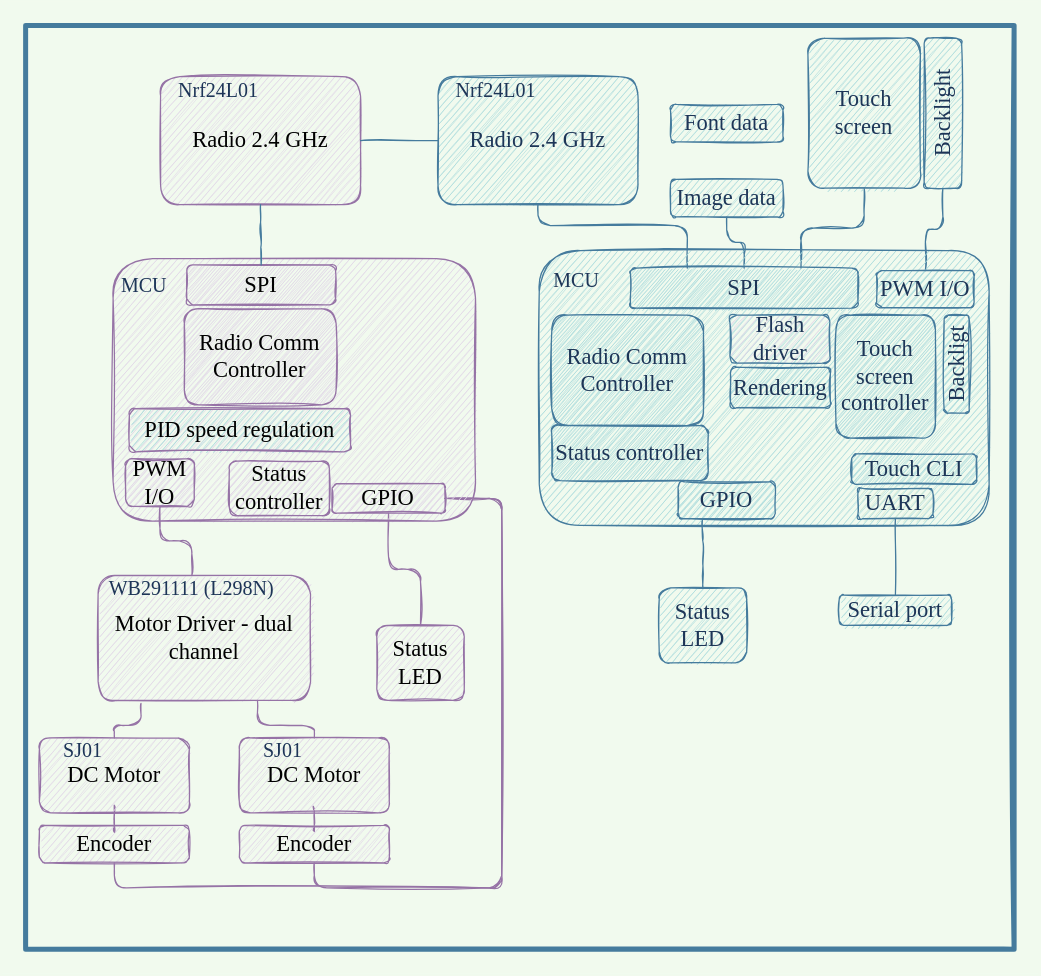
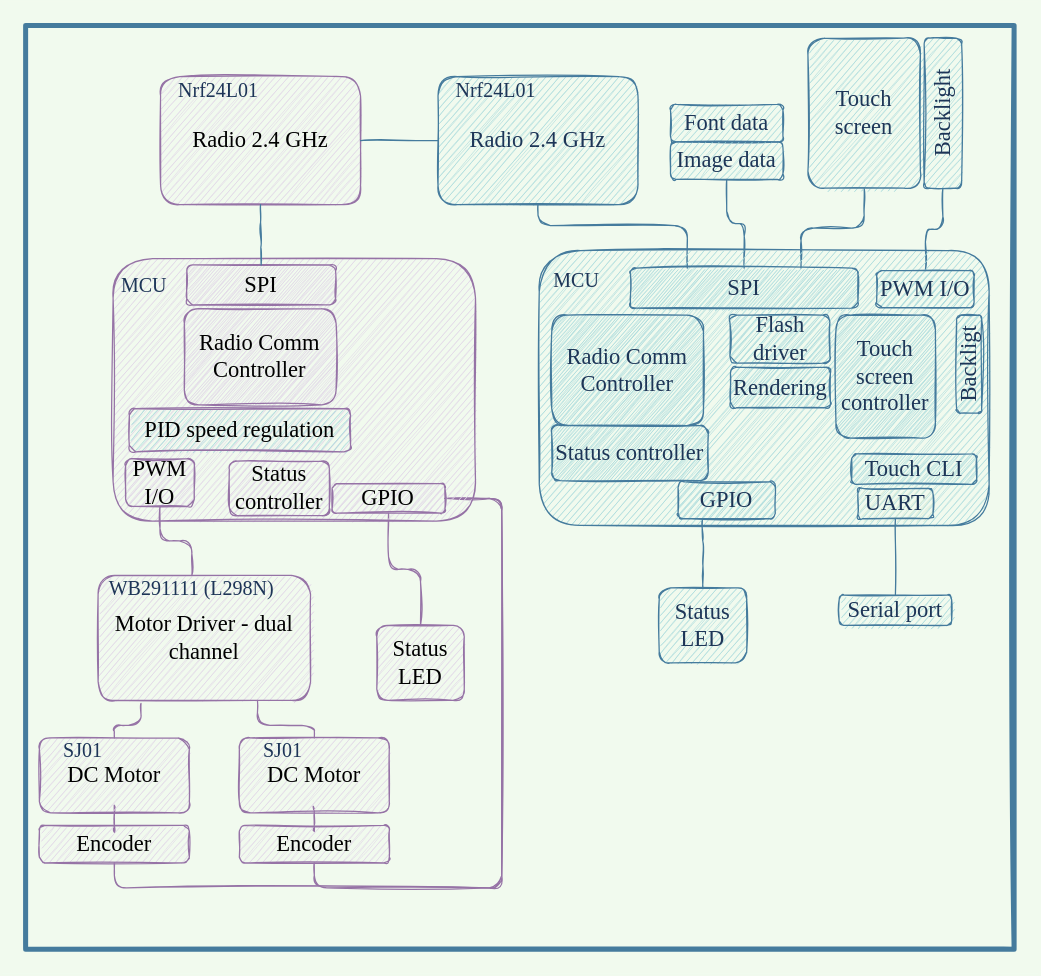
(727, 198) -> (727, 161)
(780, 339) -> (780, 339)
(957, 364) -> (969, 364)
